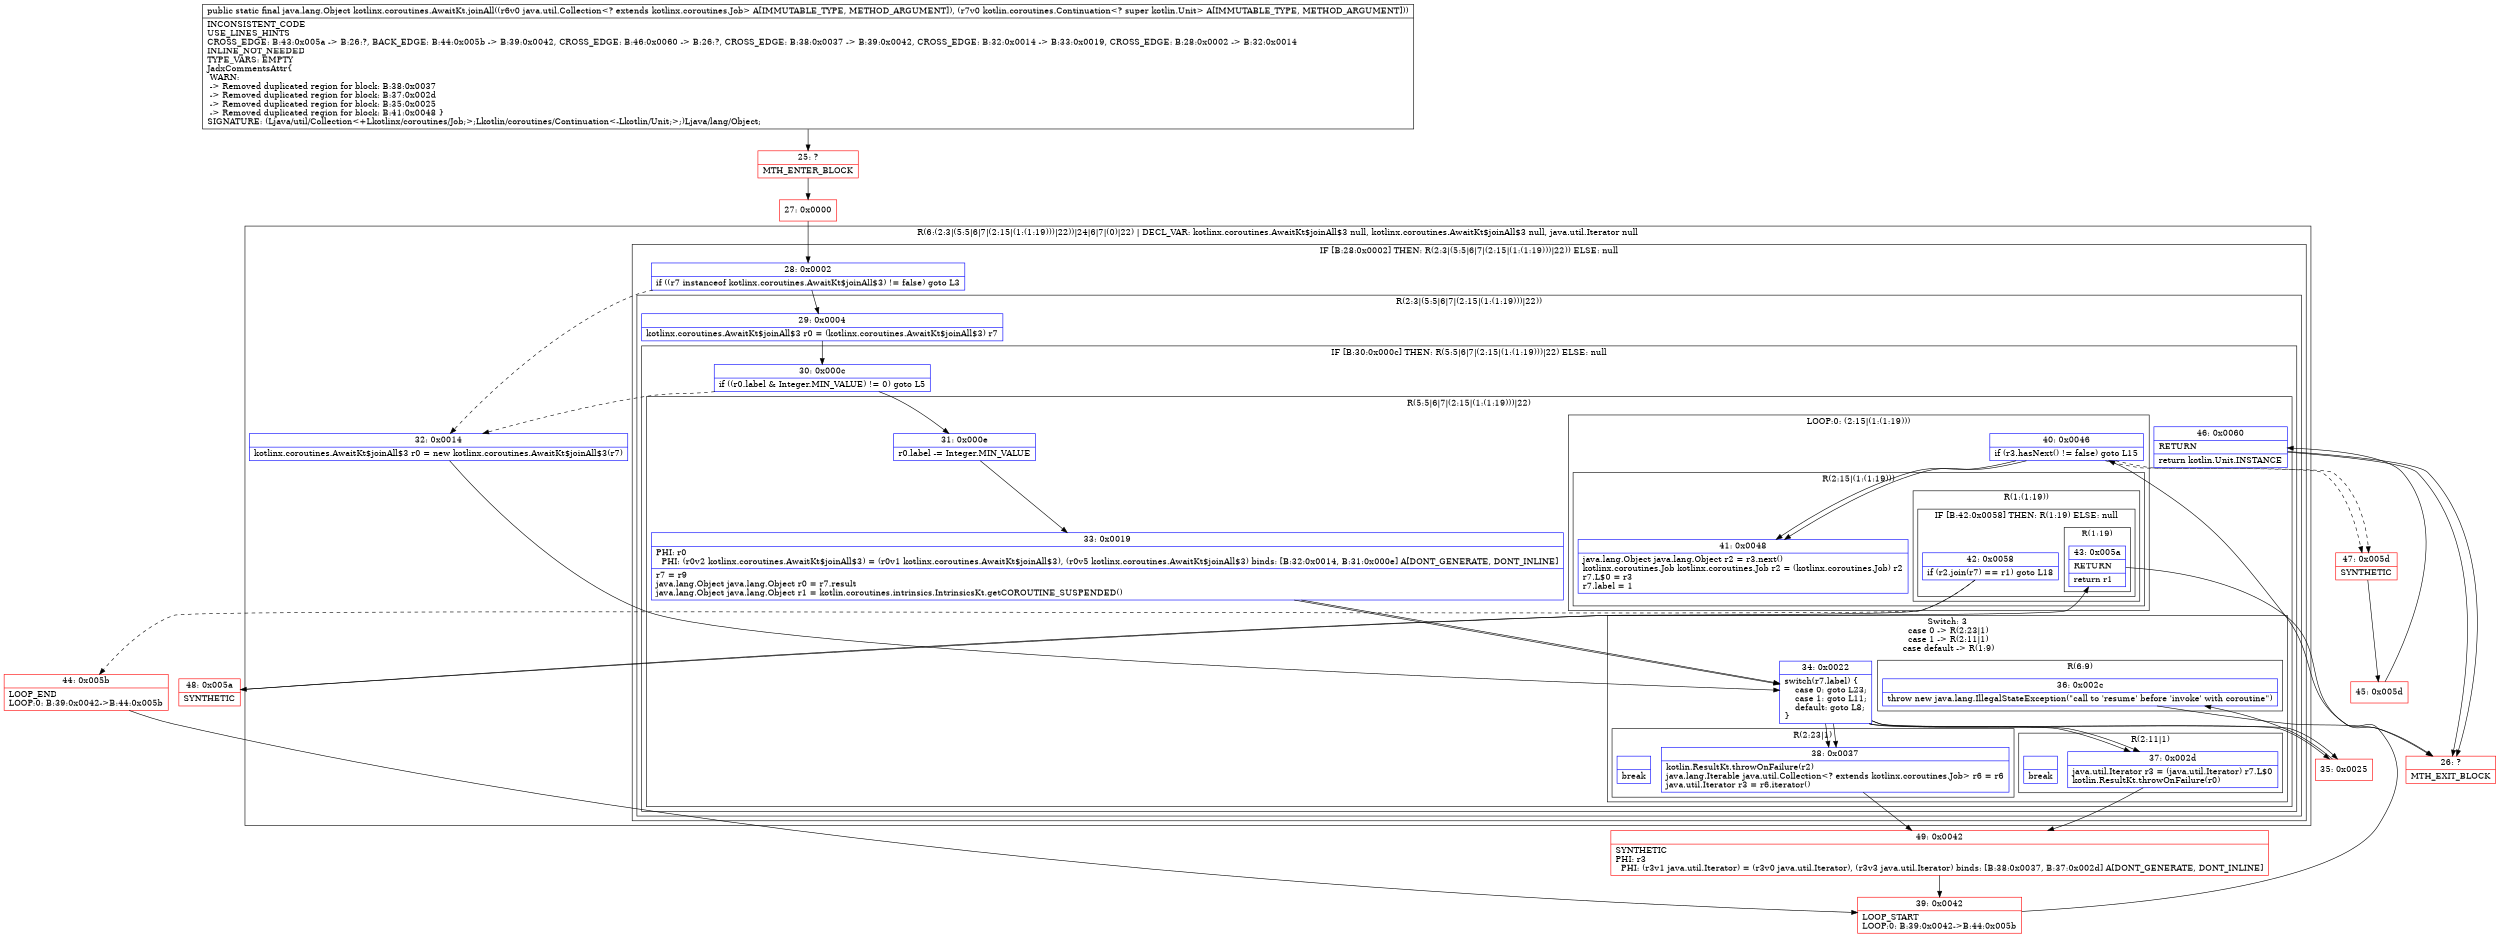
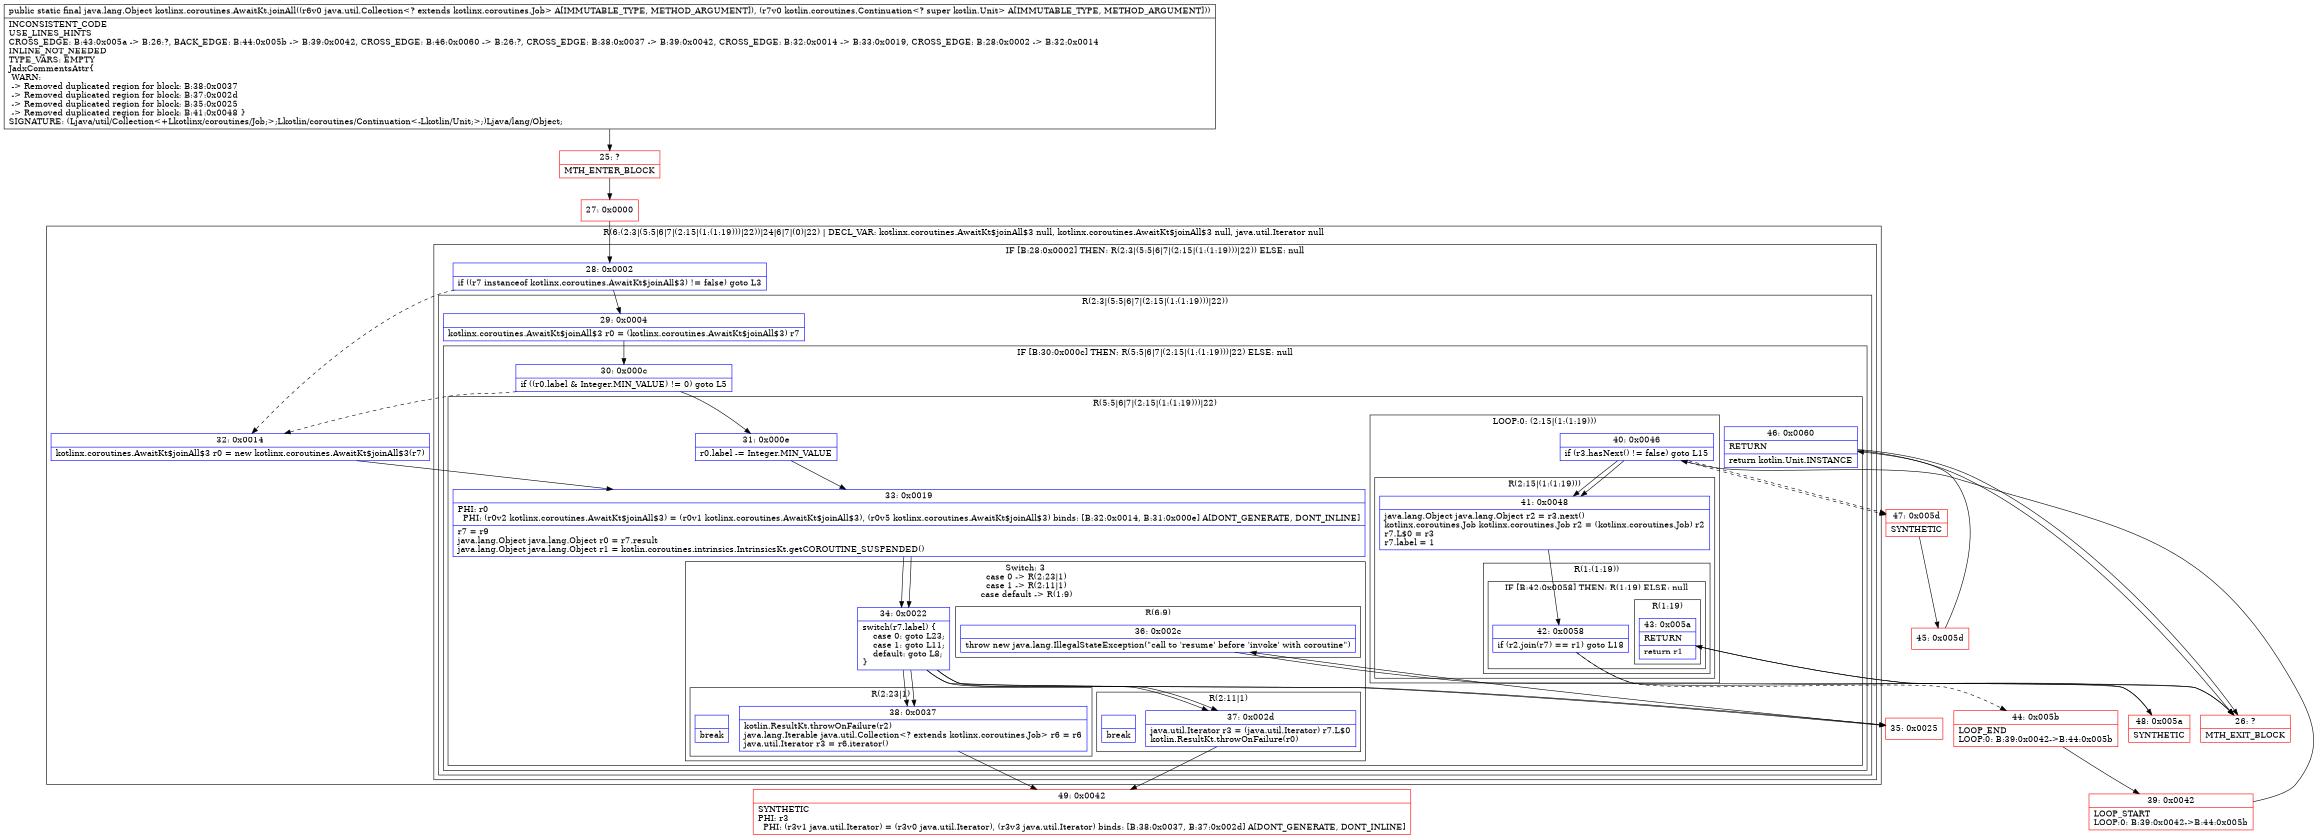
none -> (1553, 586)
(1084, 658) -> (482, 475)
(1940, 883) -> none
